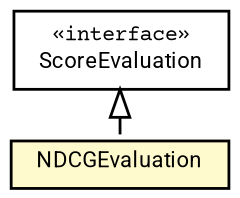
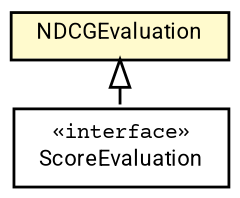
(120, 128) -> (120, 98)
